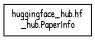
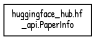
(48, 20) -> (48, 20)
